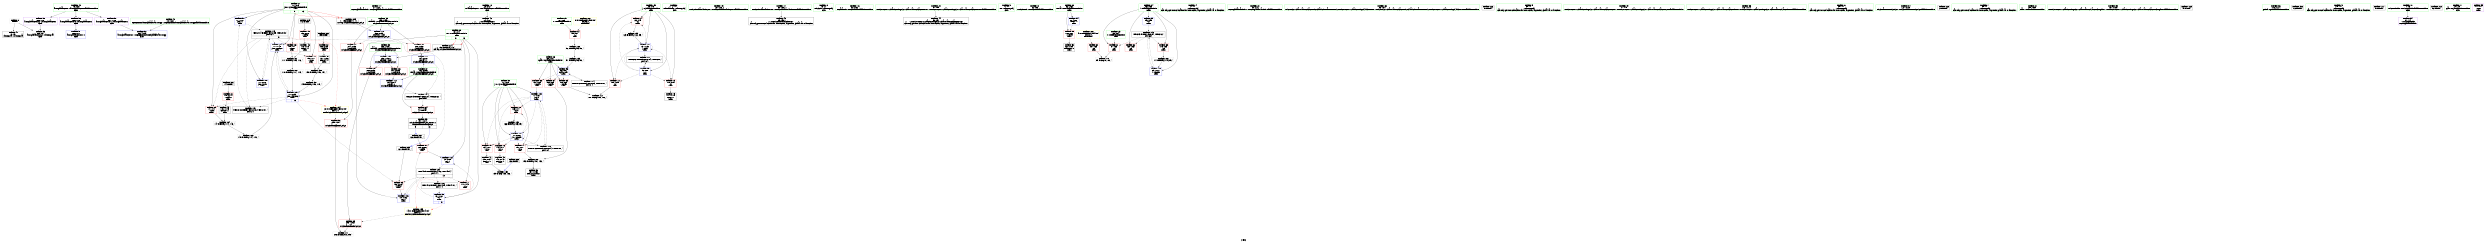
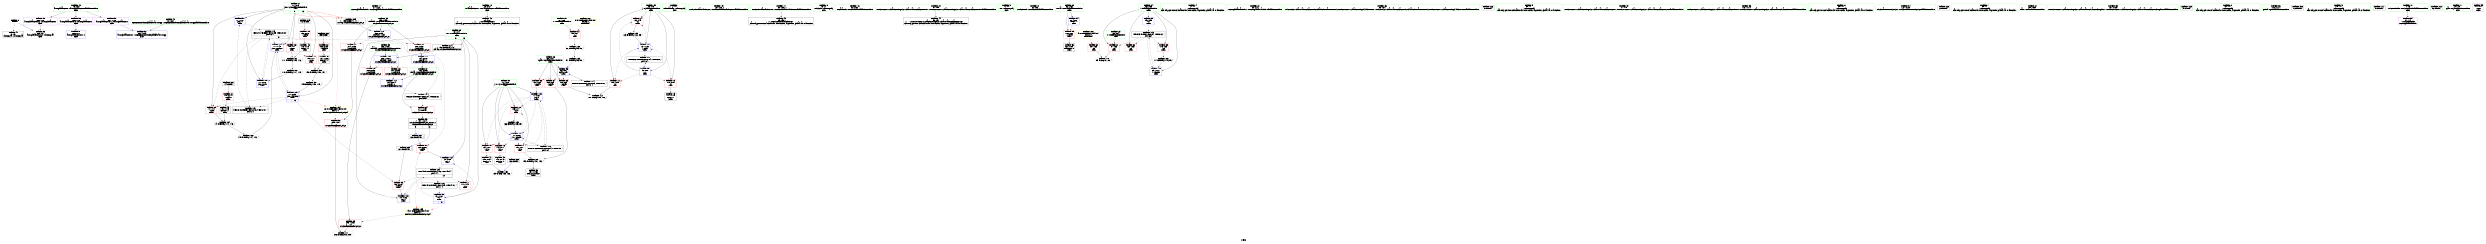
none -> (2227, 8)
(424, 66) -> (422, 65)
(292, 82) -> (278, 77)
